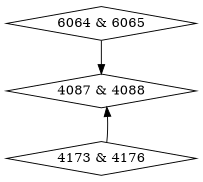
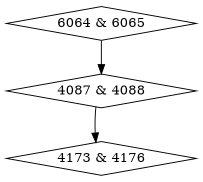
(108, 130) -> (95, 120)
